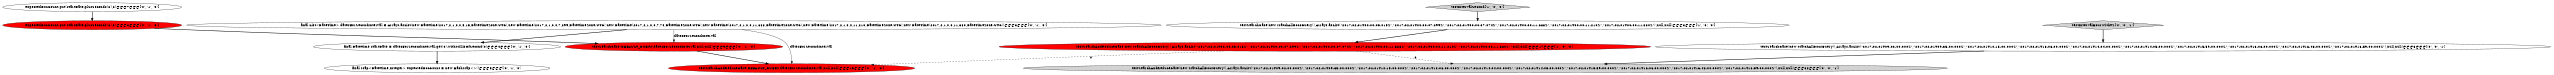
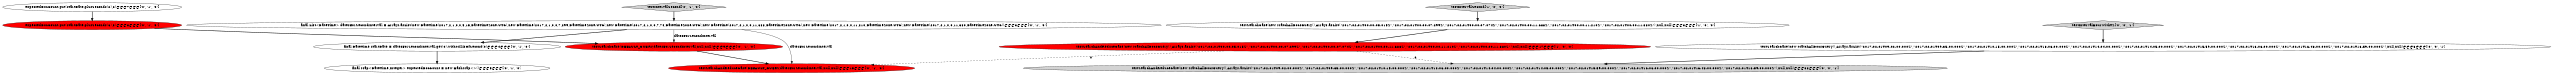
none -> (674, 7)
